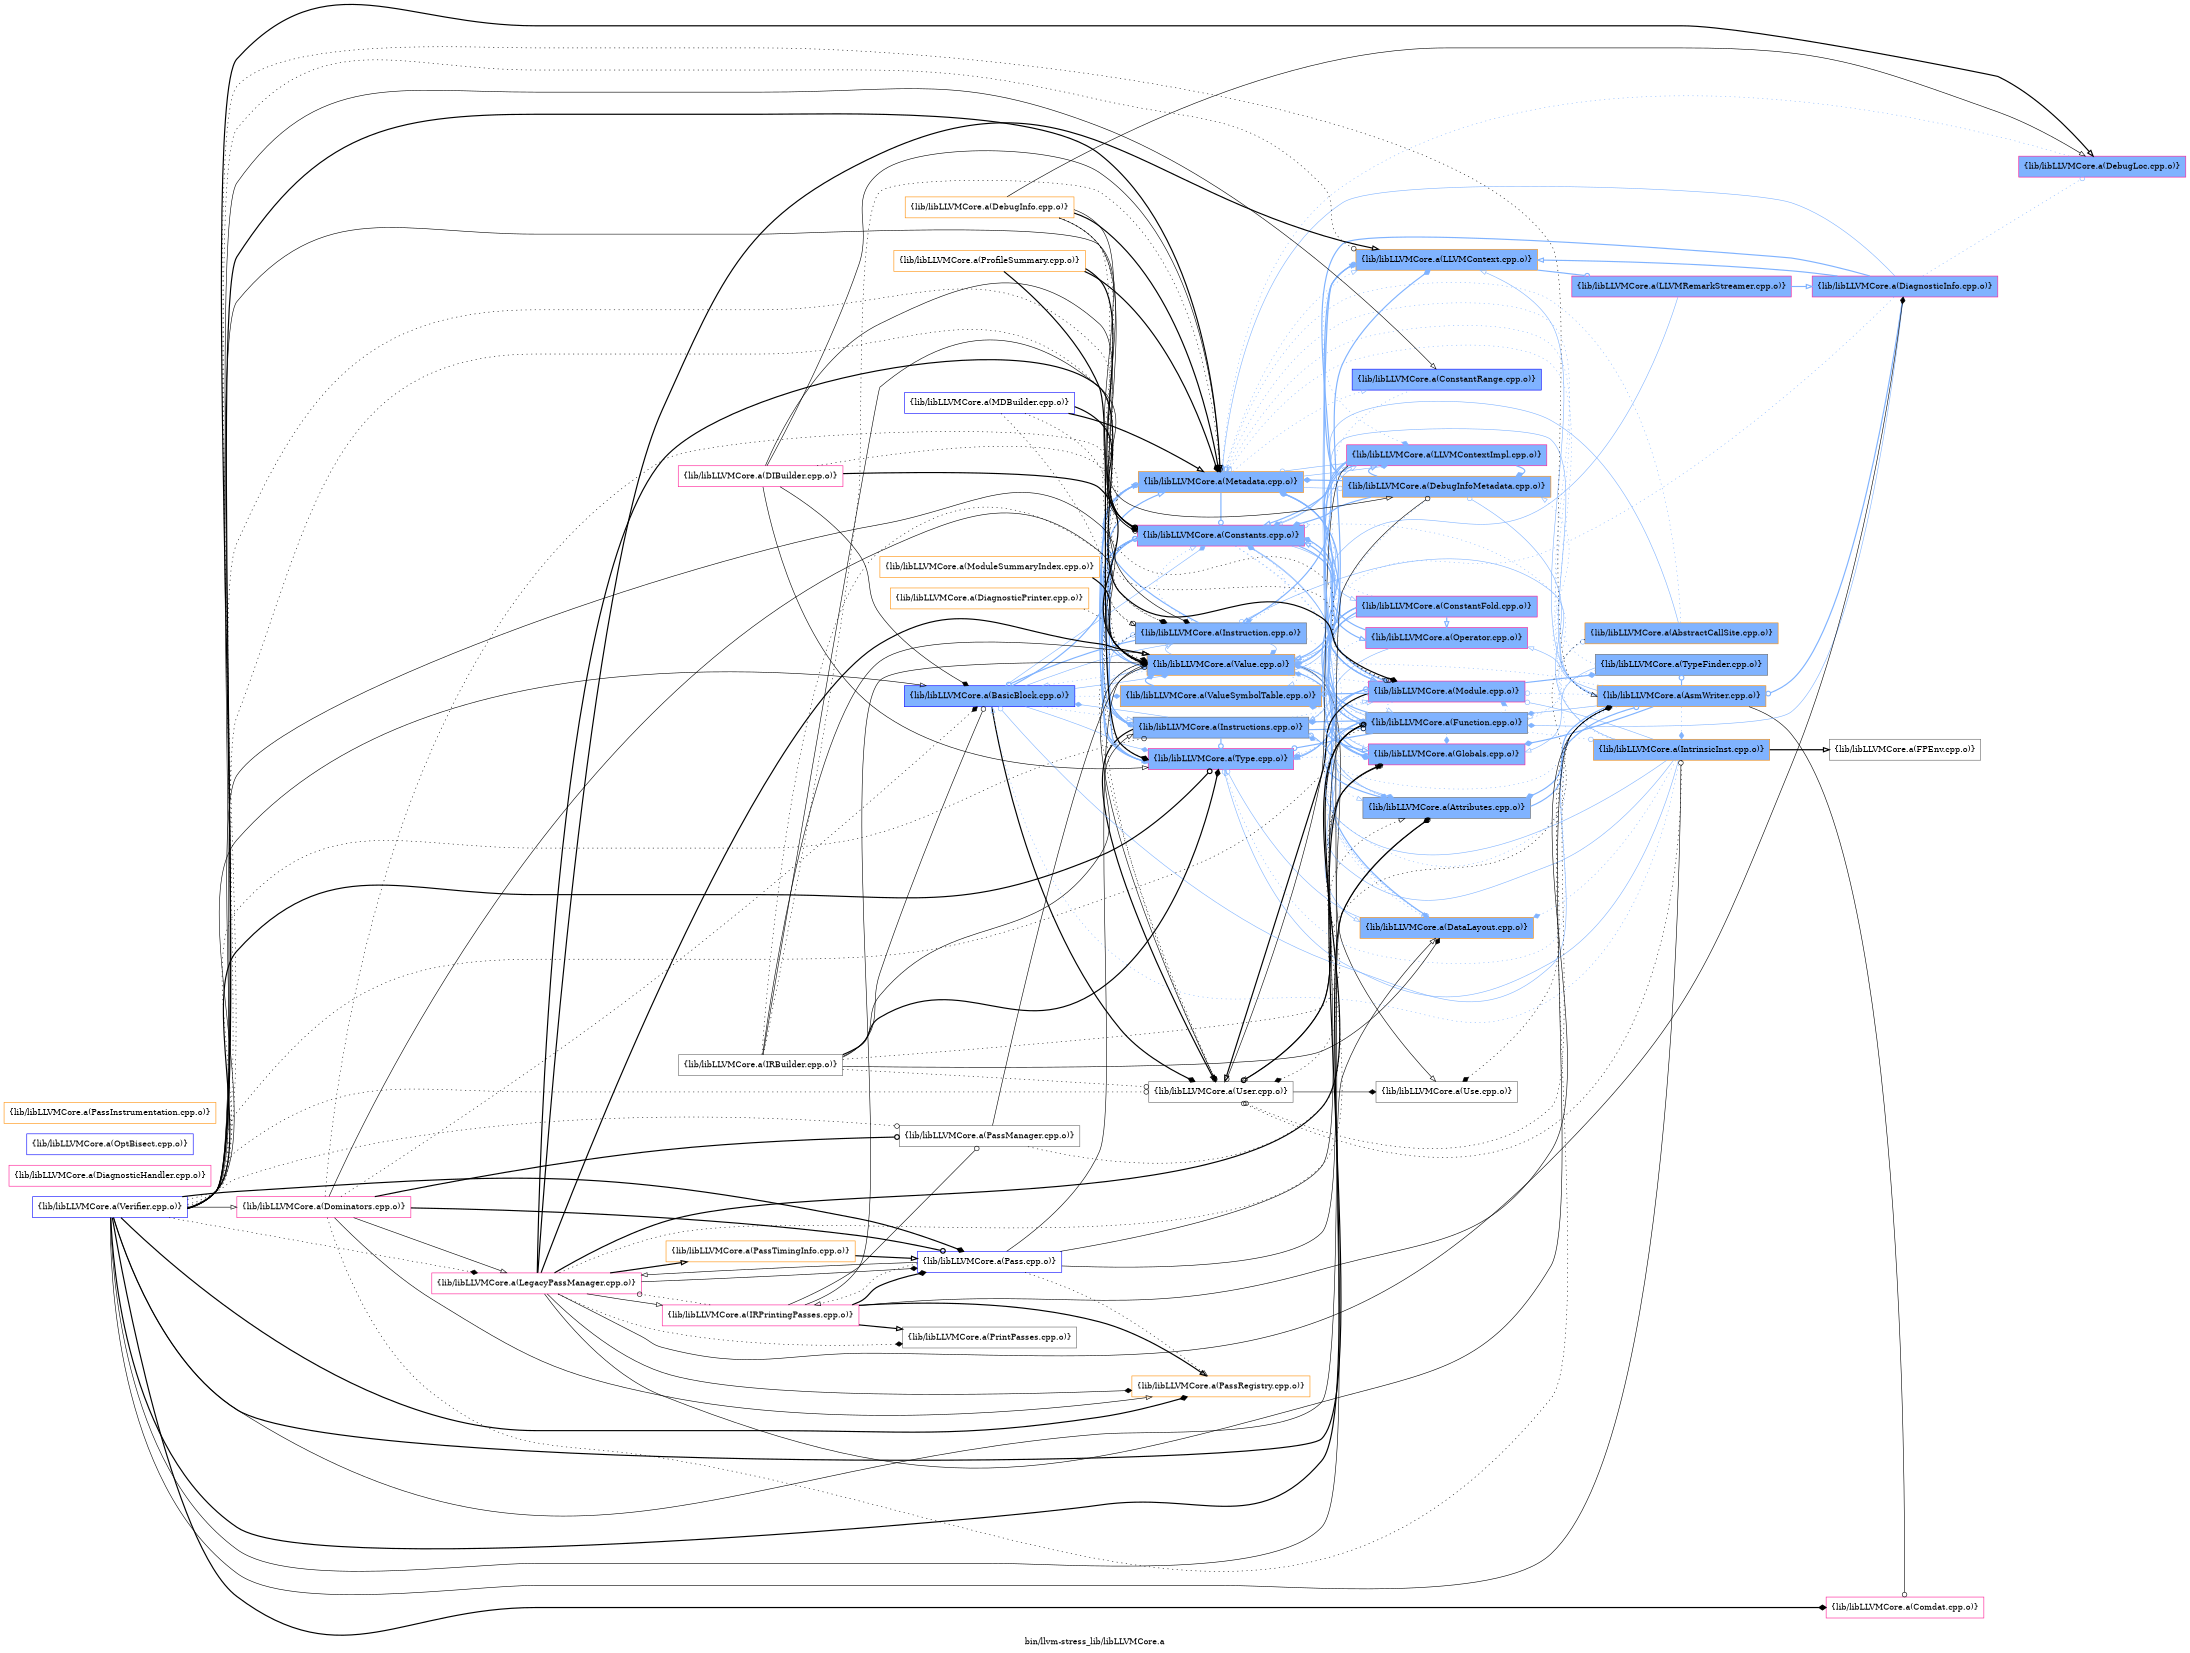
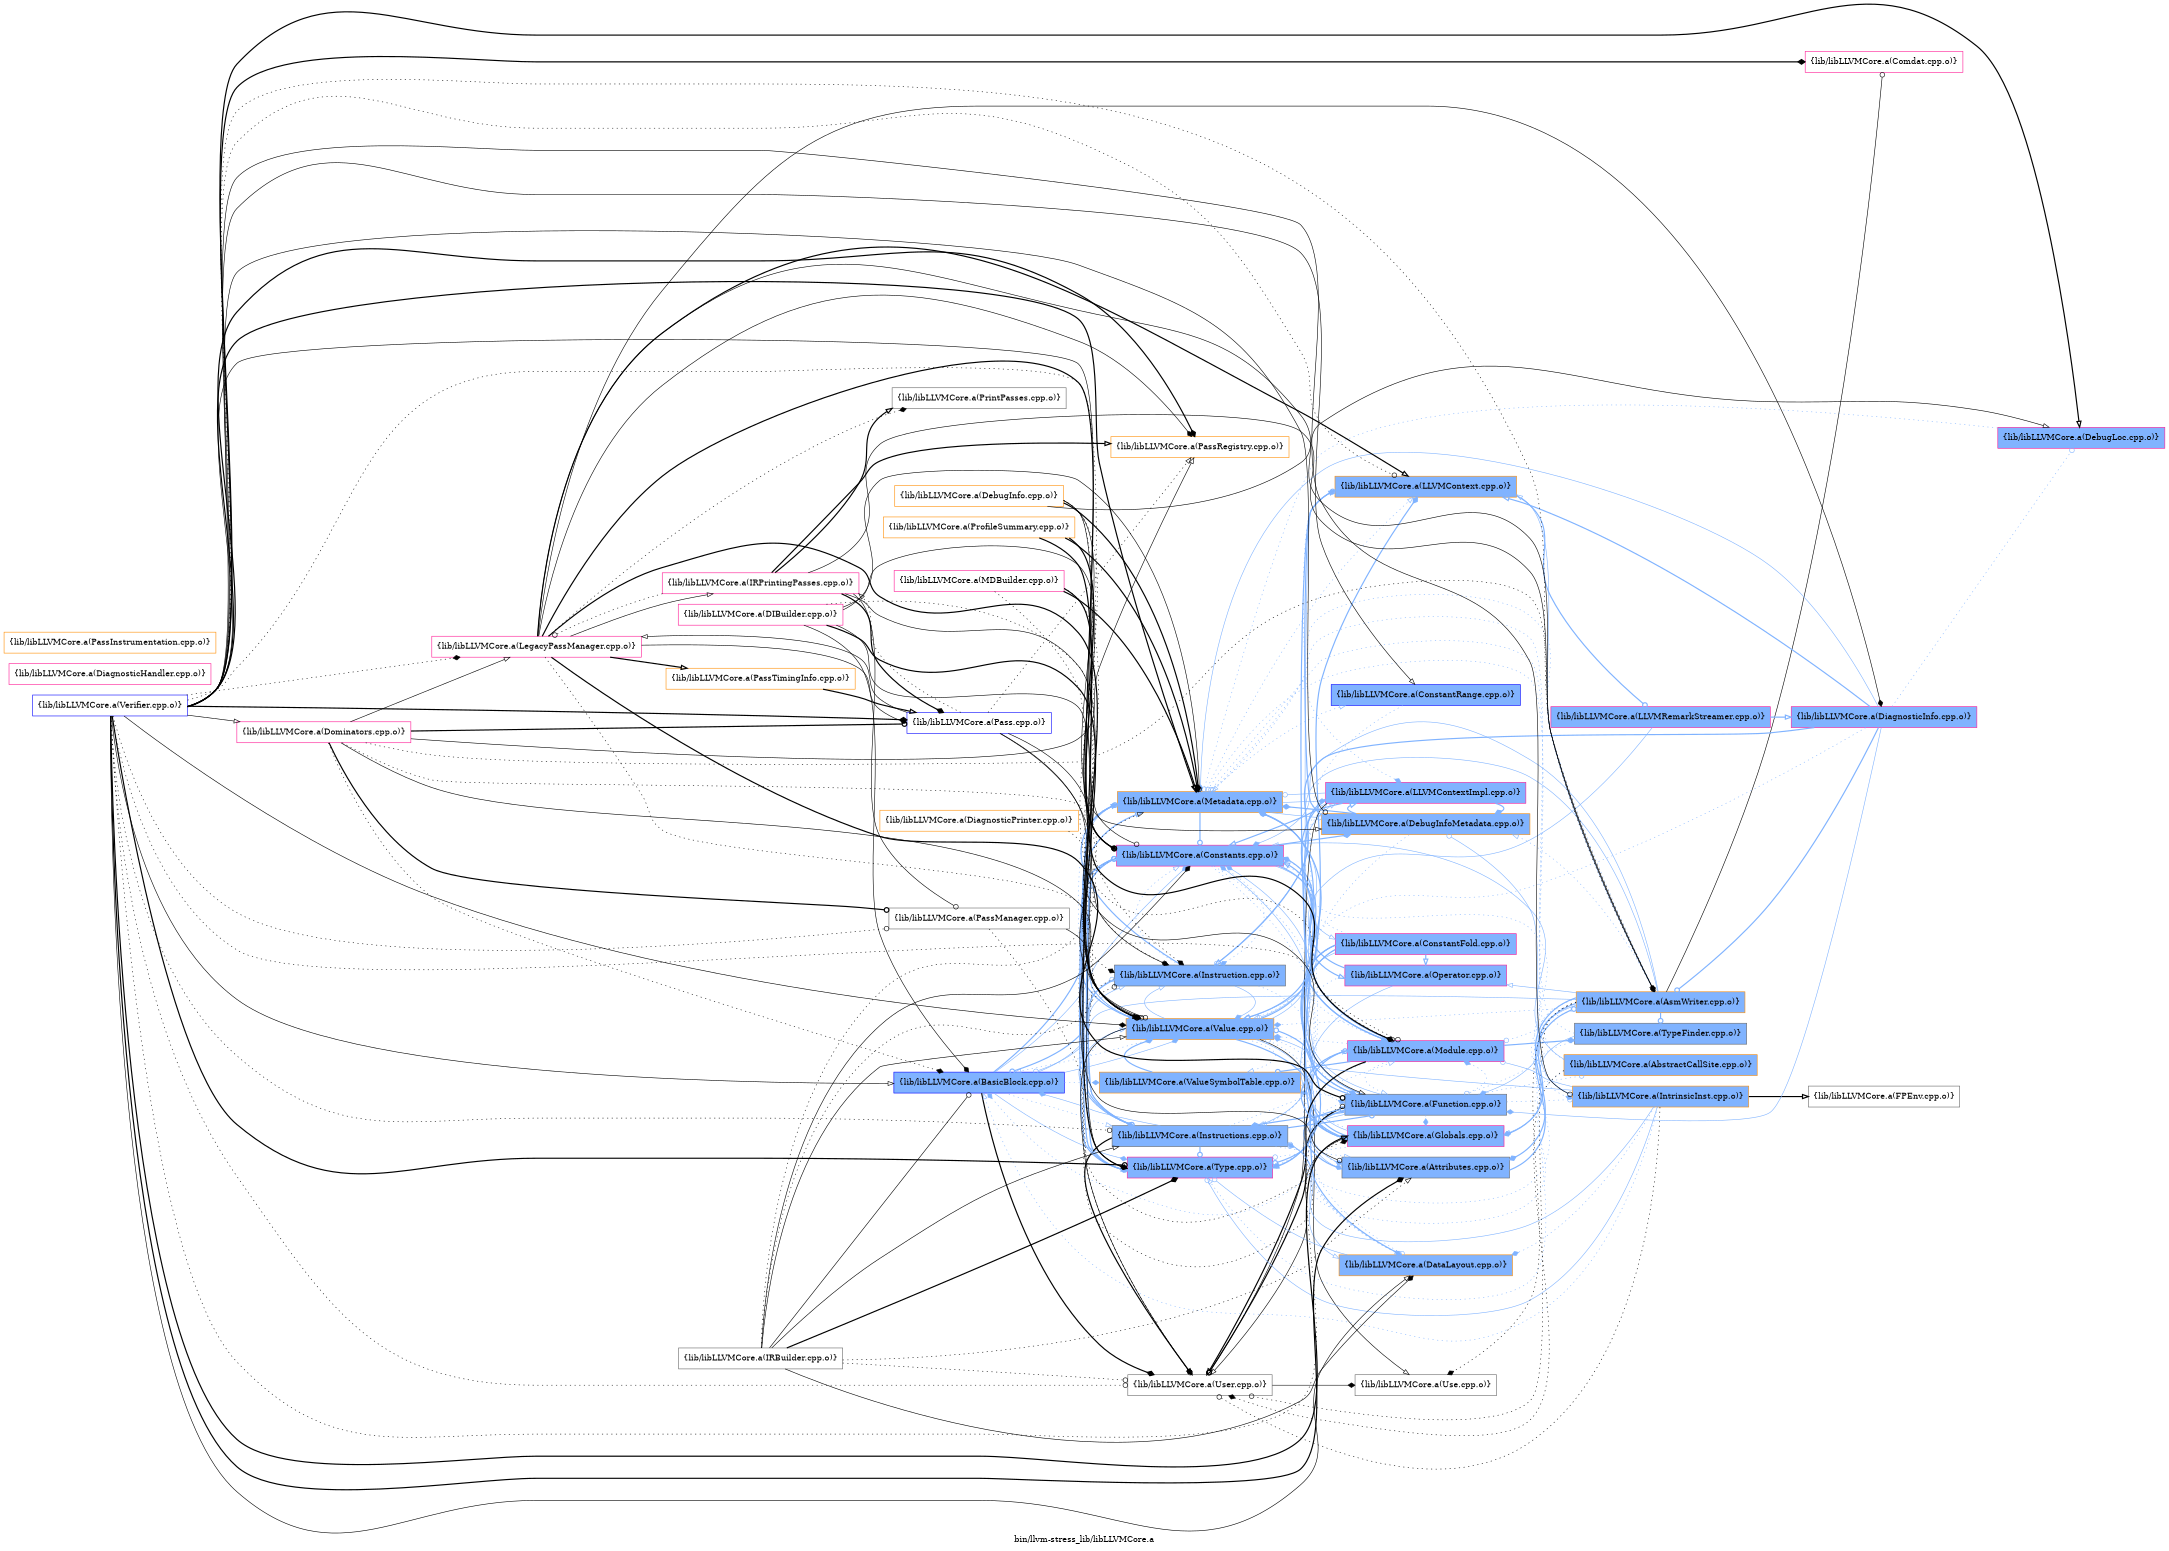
(990, 403) -> (979, 581)
(1335, 509) -> (1325, 838)
(990, 567) -> none
(110, 1144) -> none
none -> (1180, 1210)
